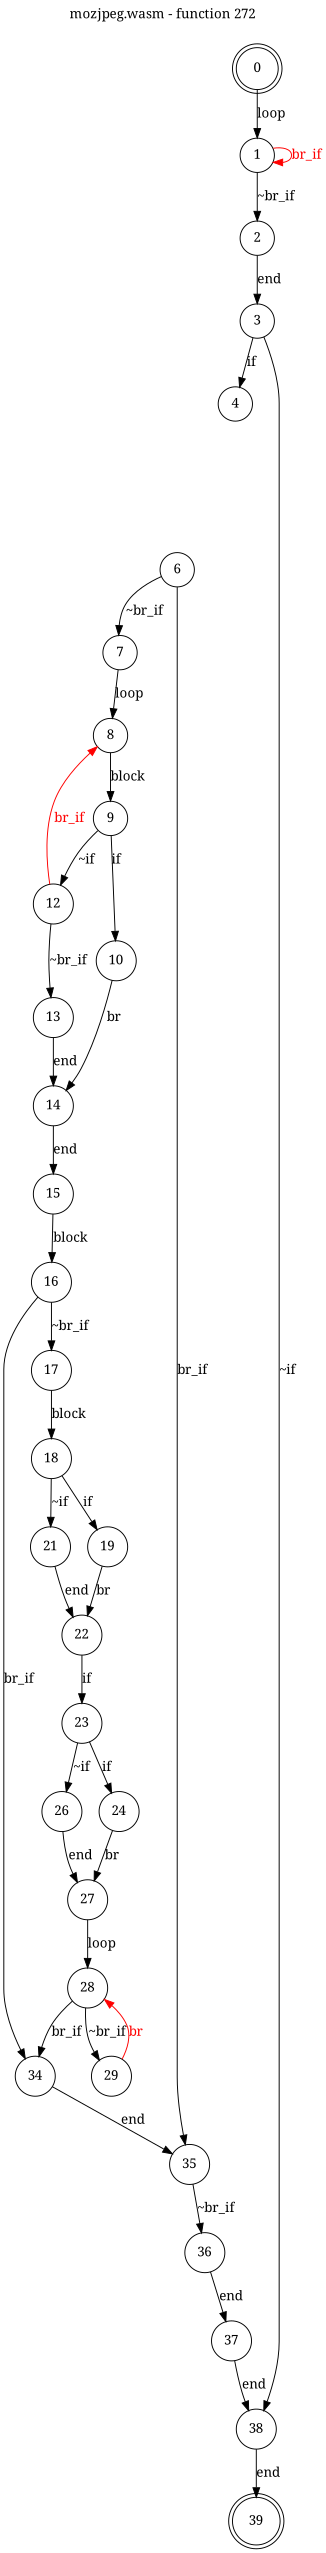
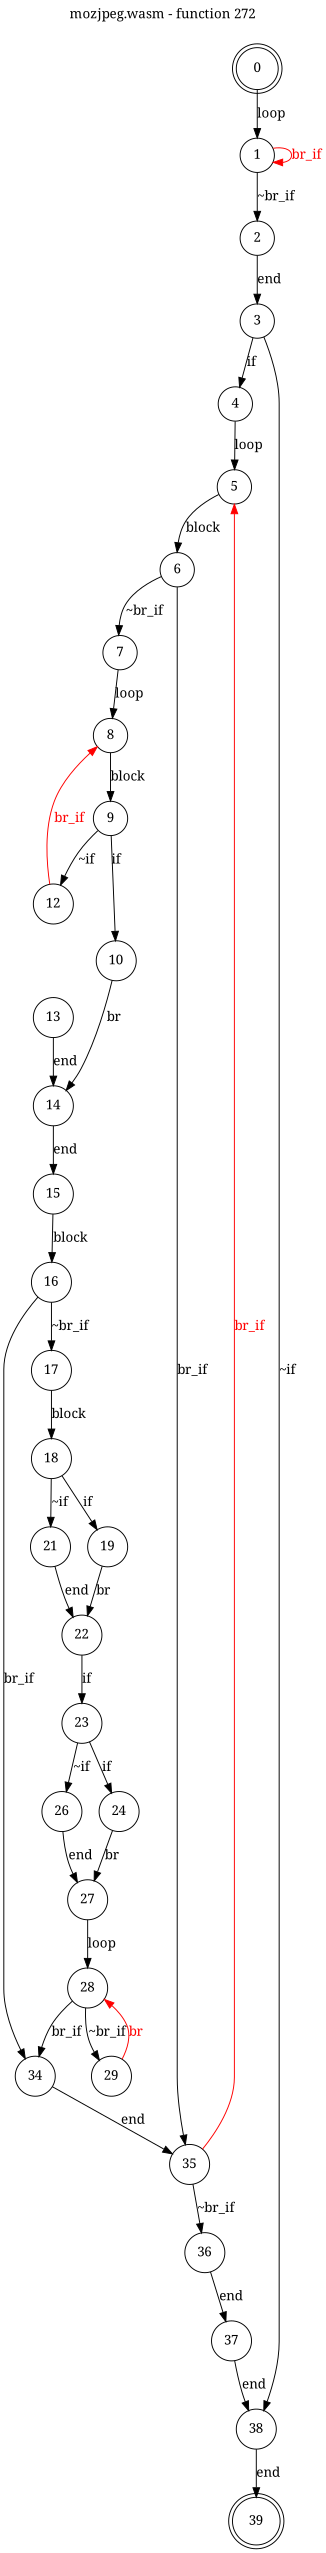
none -> (234, 487)
(49, 956) -> none
